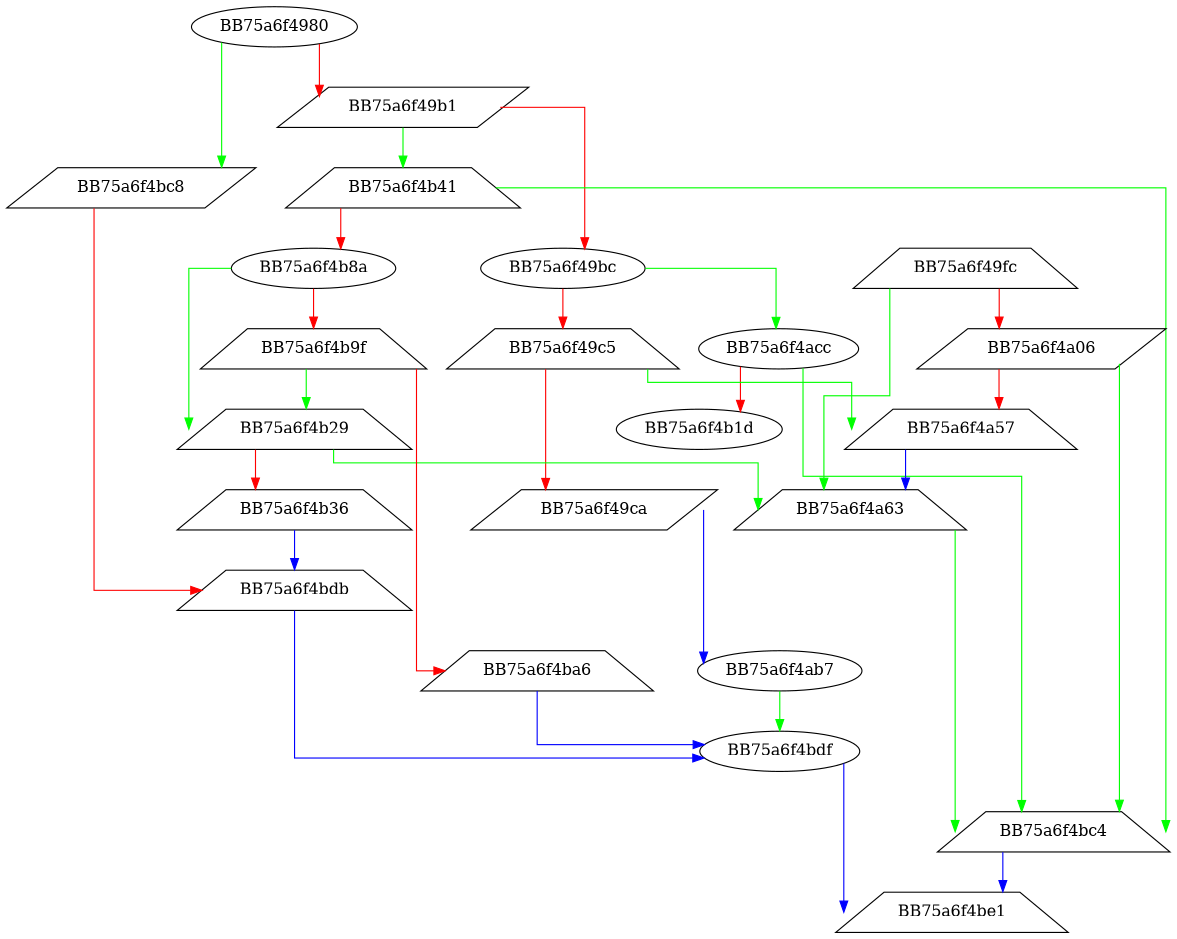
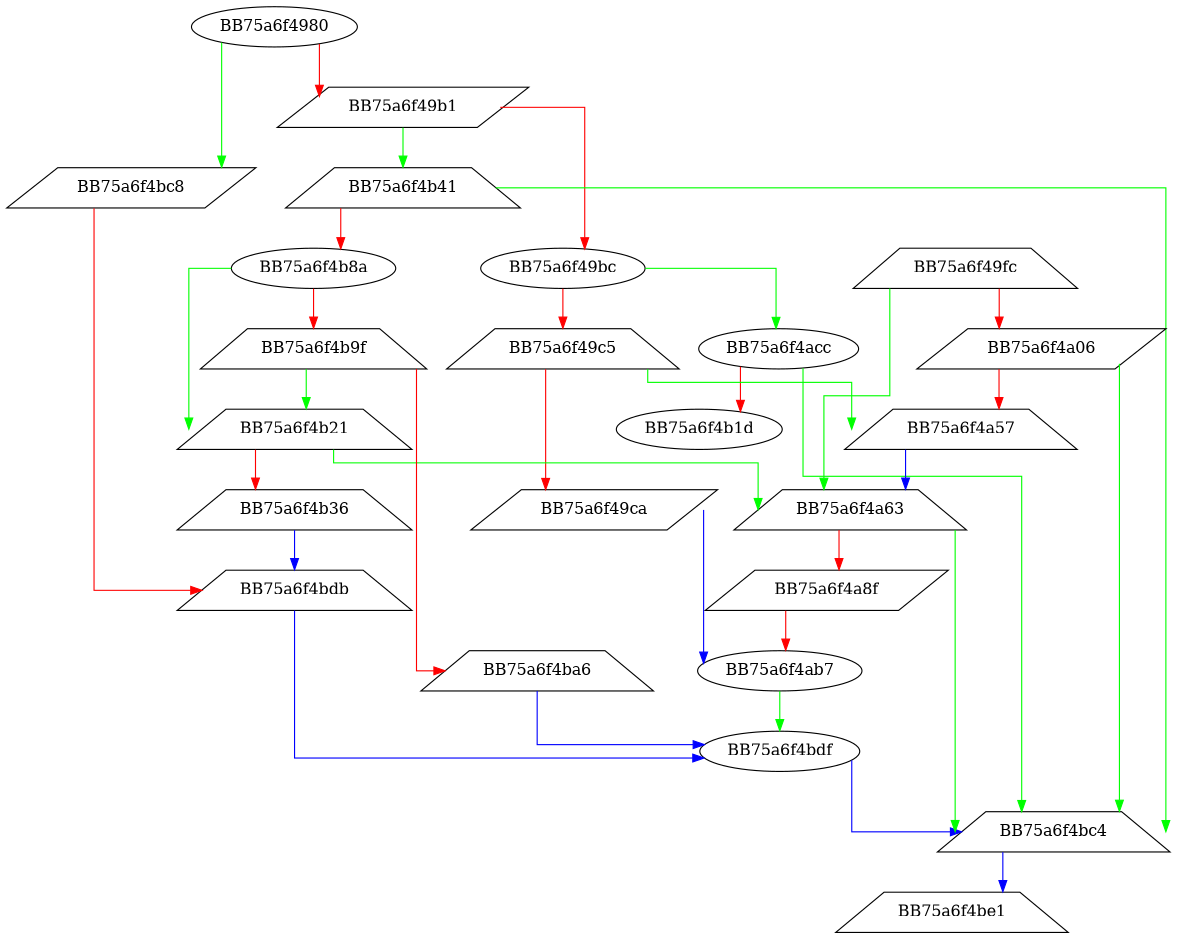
(295, 429) -> (295, 429)
none -> (827, 590)
(844, 832) -> (865, 832)
